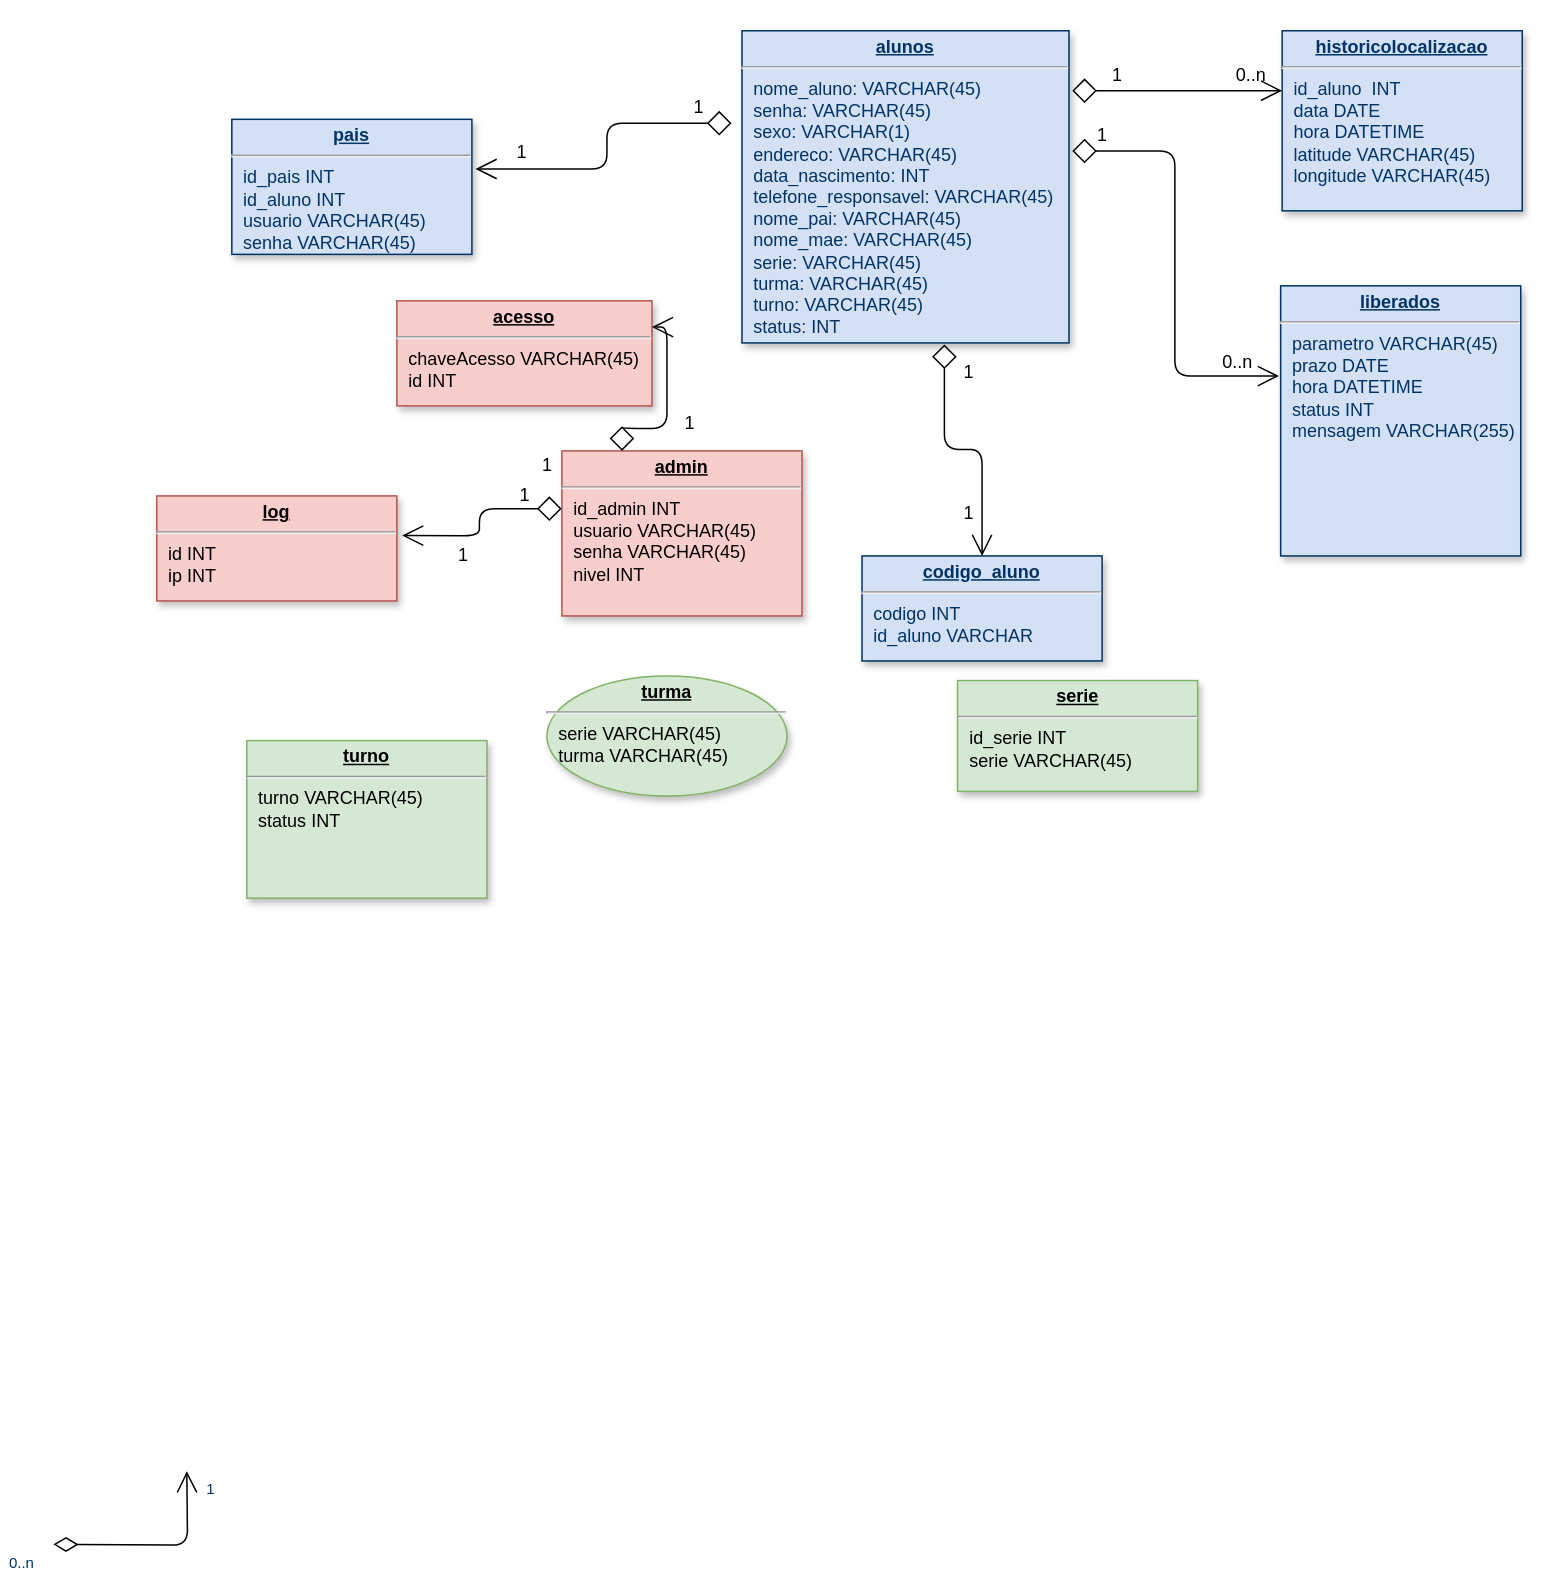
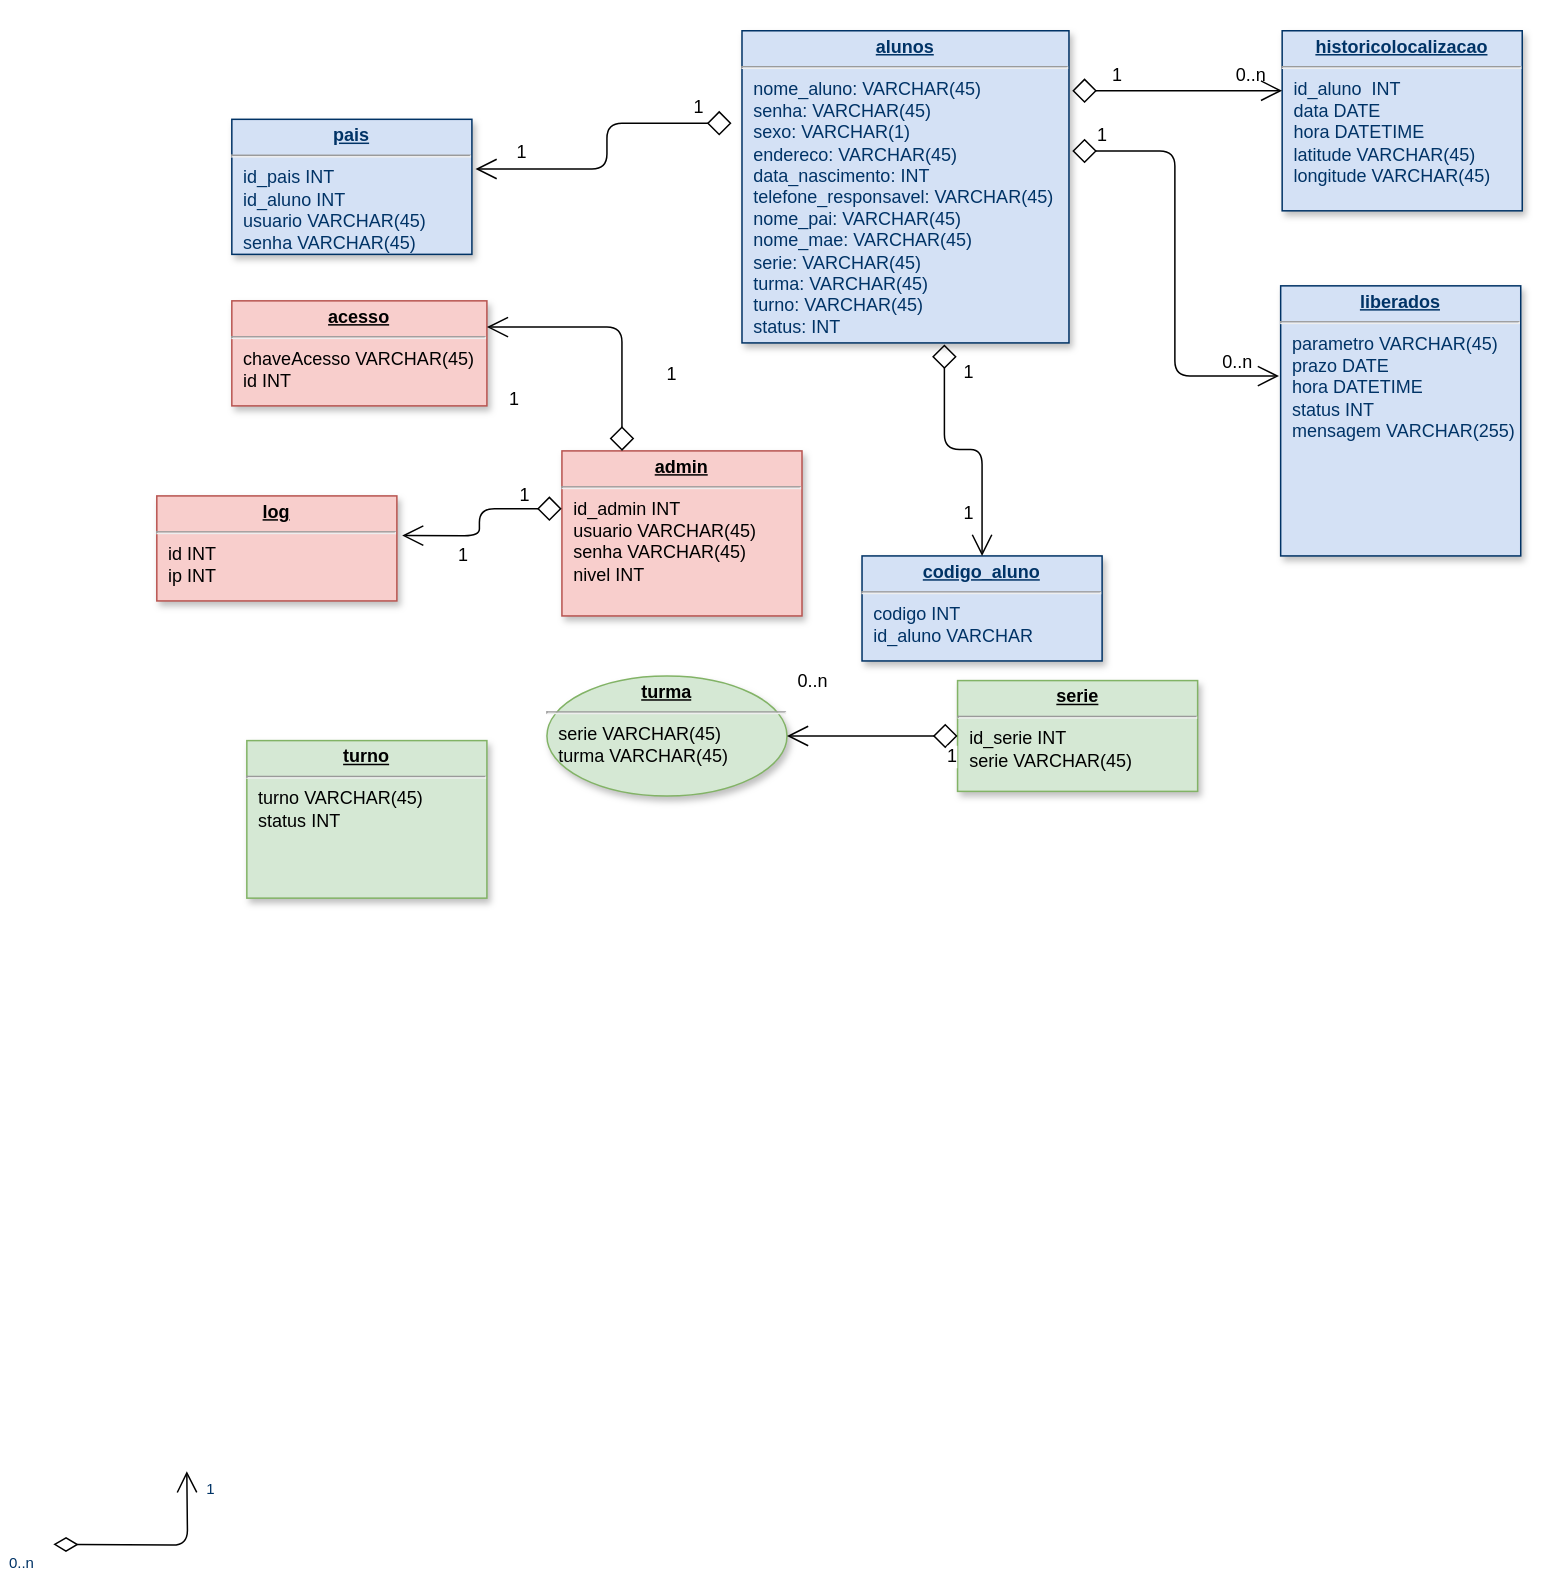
(524, 353) -> (359, 353)
none -> (862, 736)
